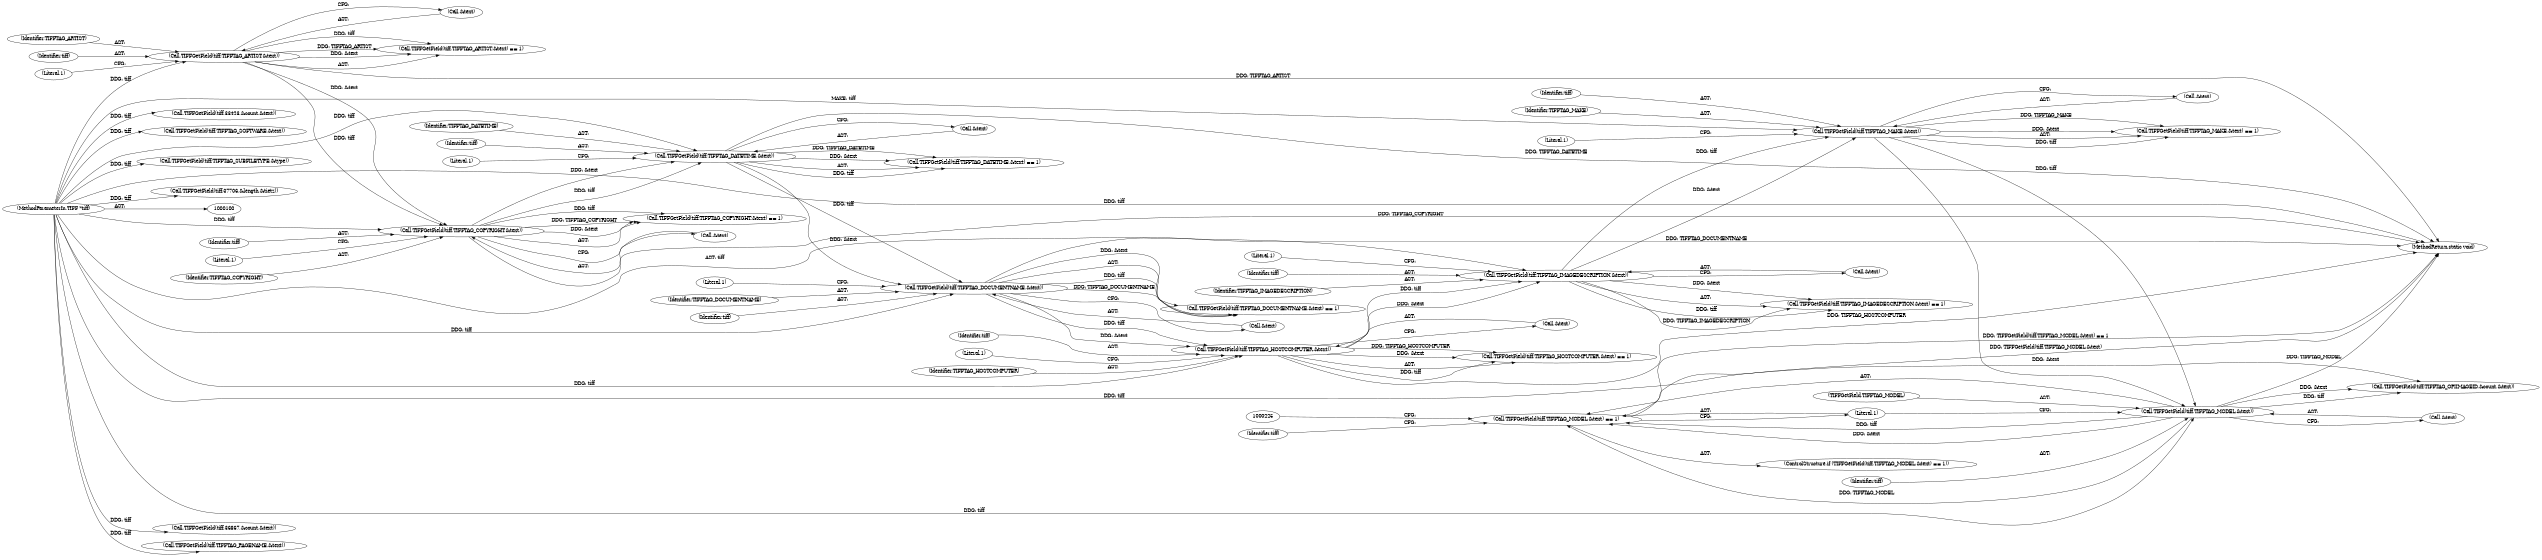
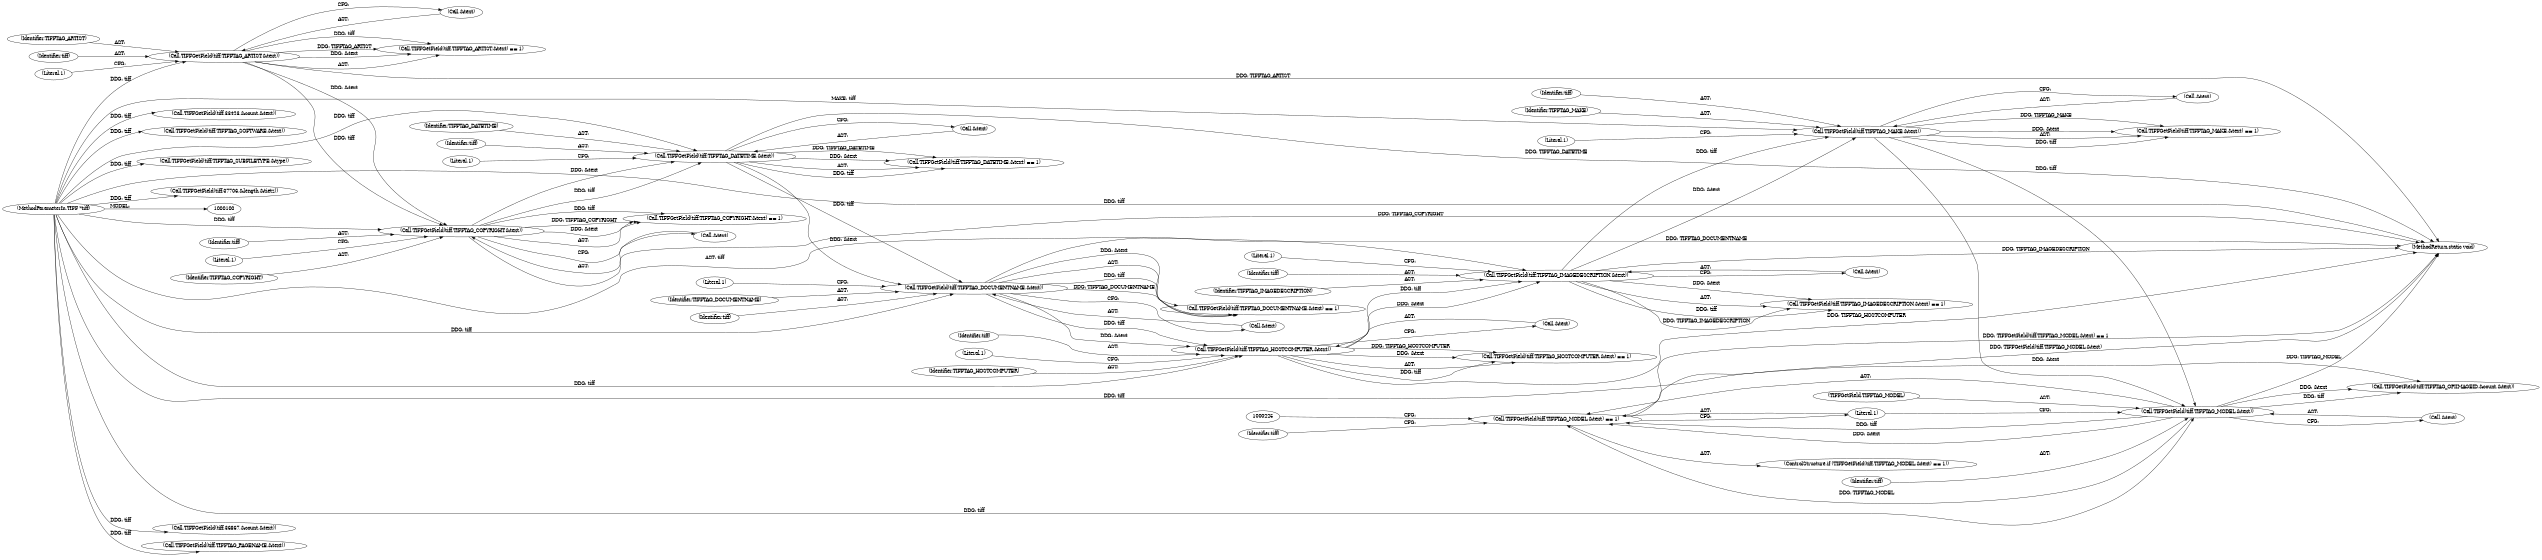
(121, 207) -> (121, 207)
none -> (1995, 254)
